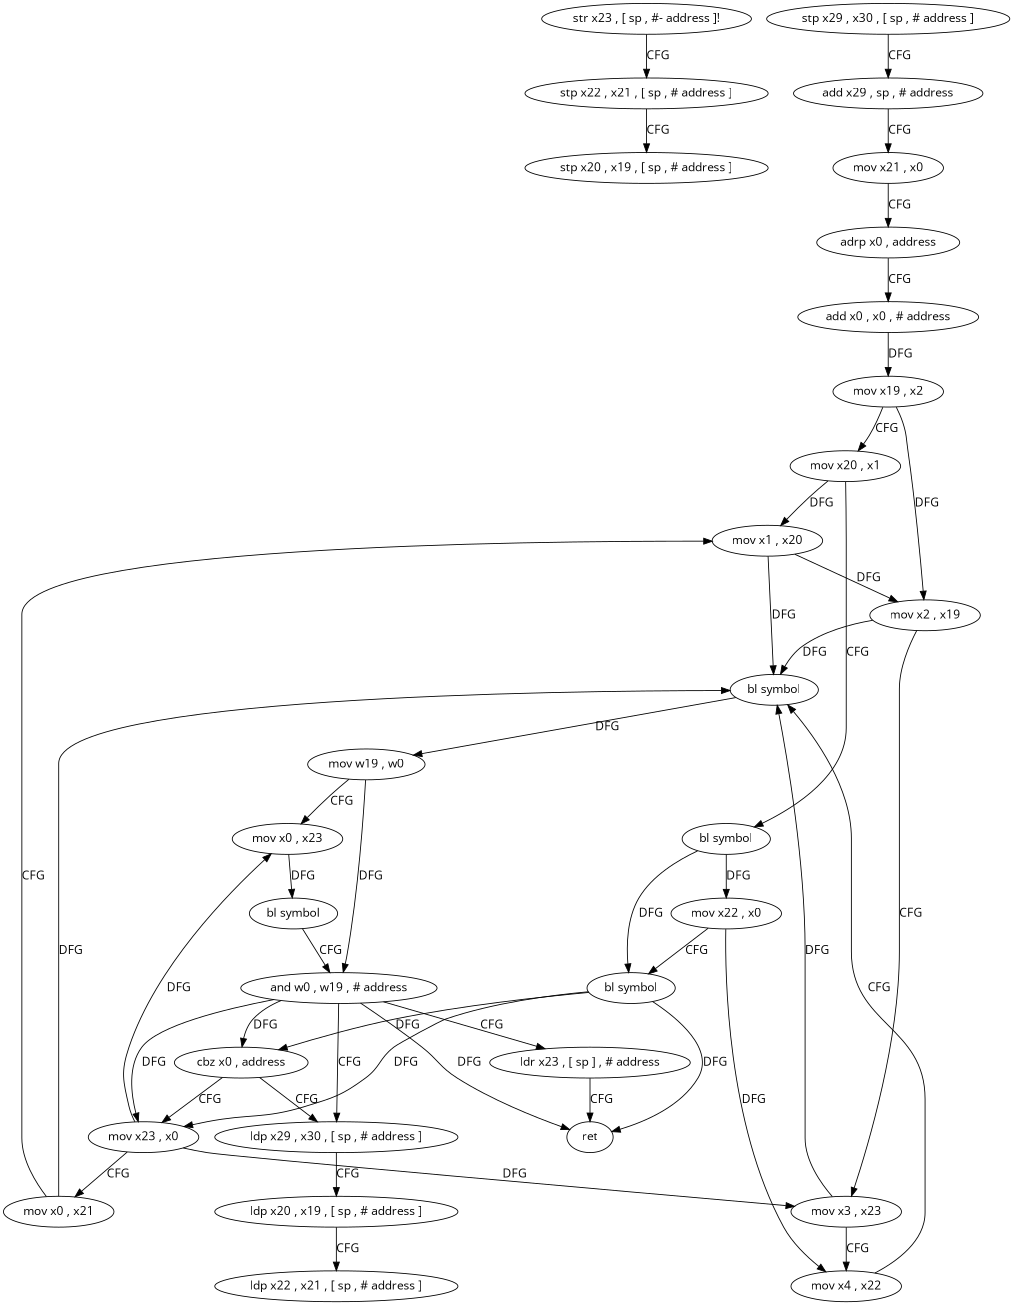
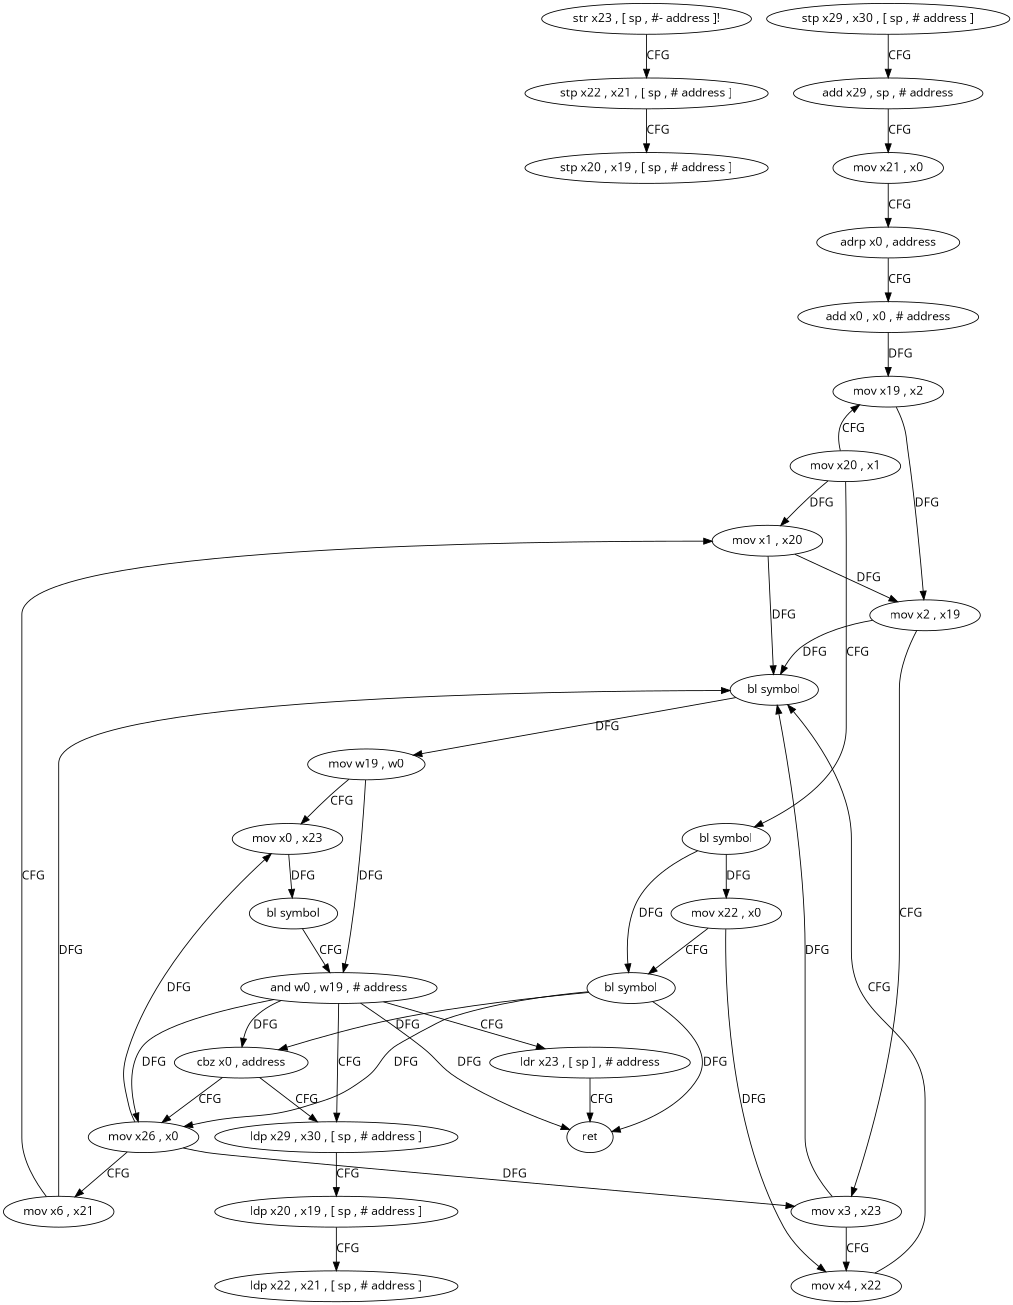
(874, 426) -> (840, 428)
(144, 1137) -> (144, 1137)
(59, 1212) -> (59, 1212)
